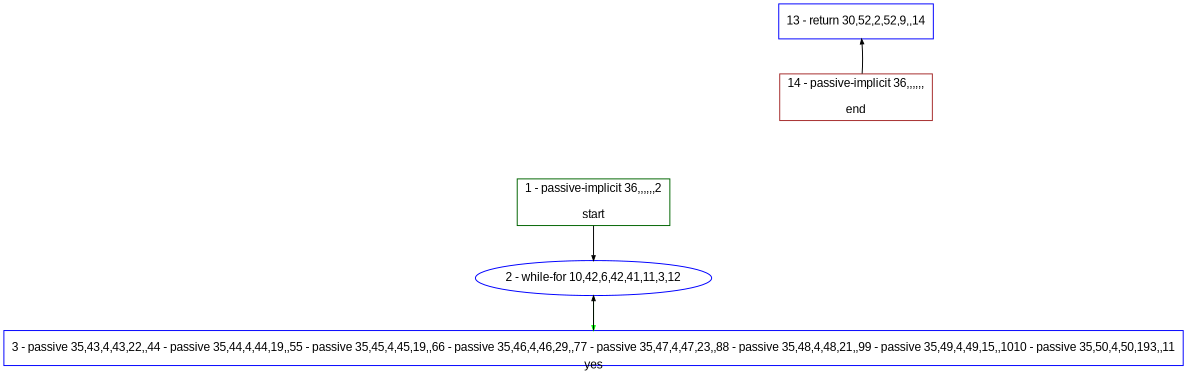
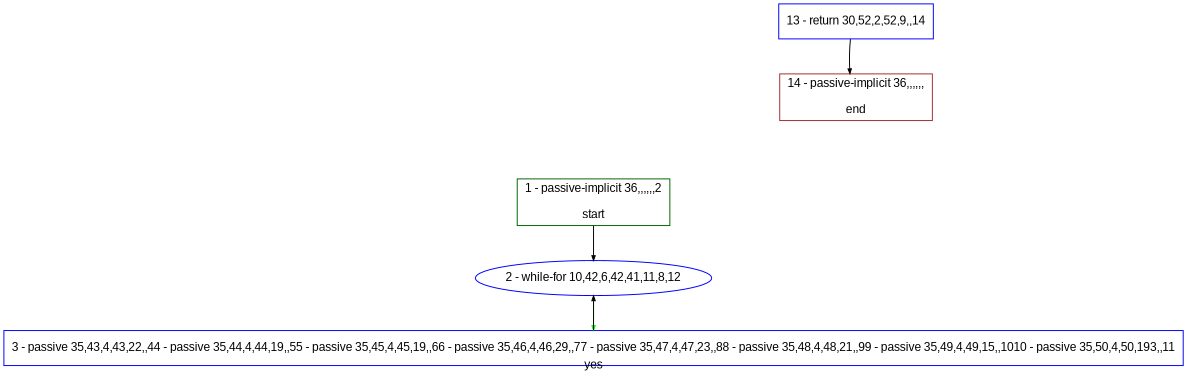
(863, 59) -> (850, 54)
(594, 278) -> (594, 278)
